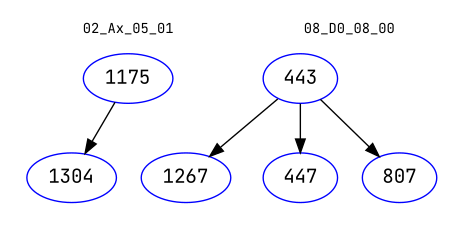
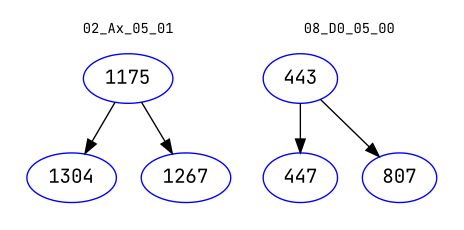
(350, 30) -> (350, 30)
(261, 113) -> (153, 122)
